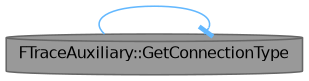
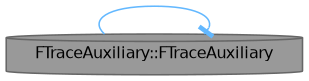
(154, 54) -> (154, 54)
